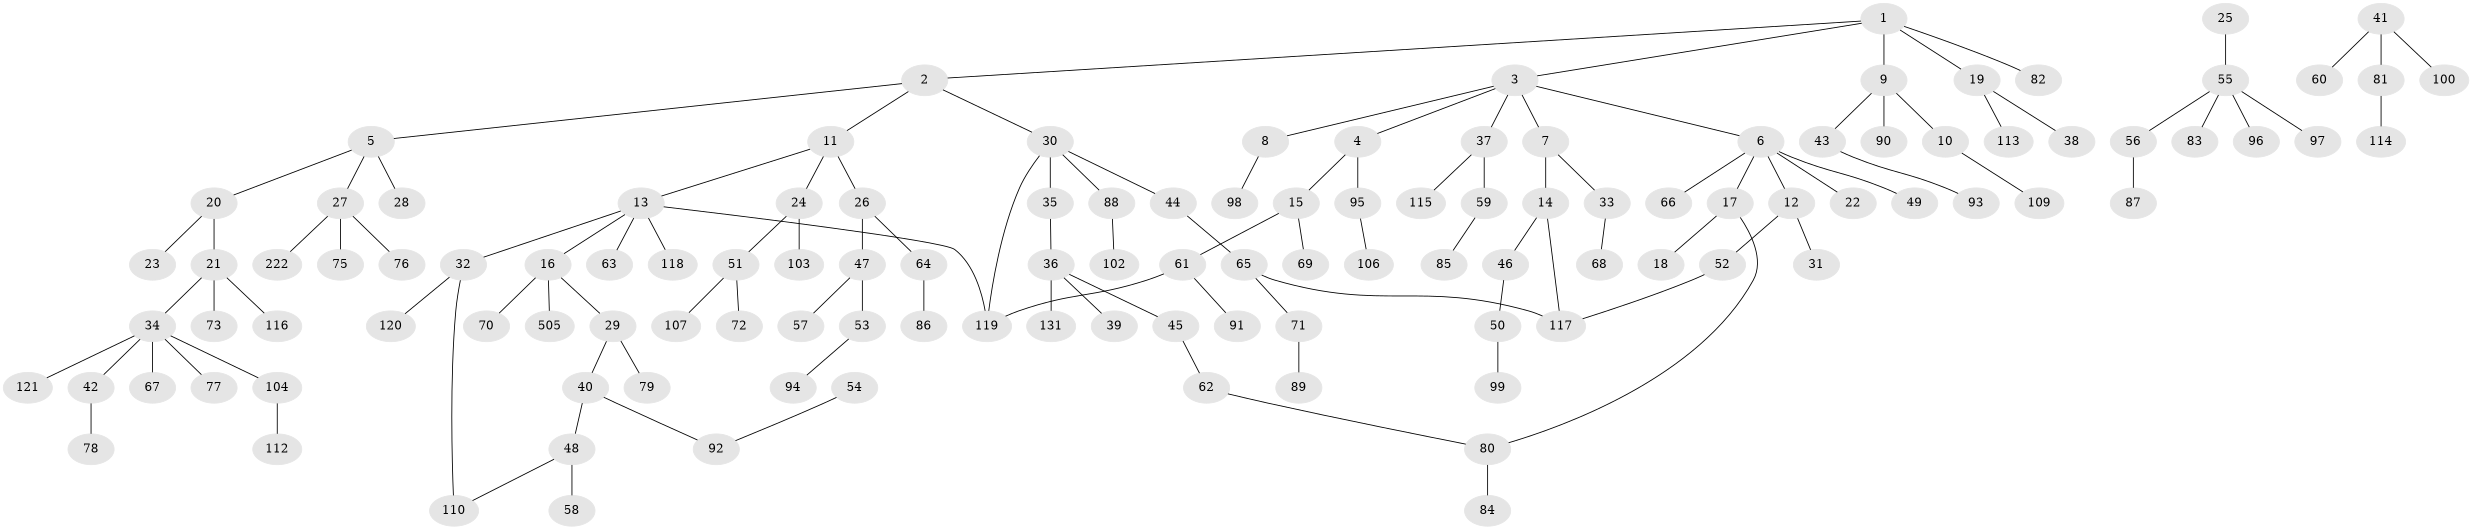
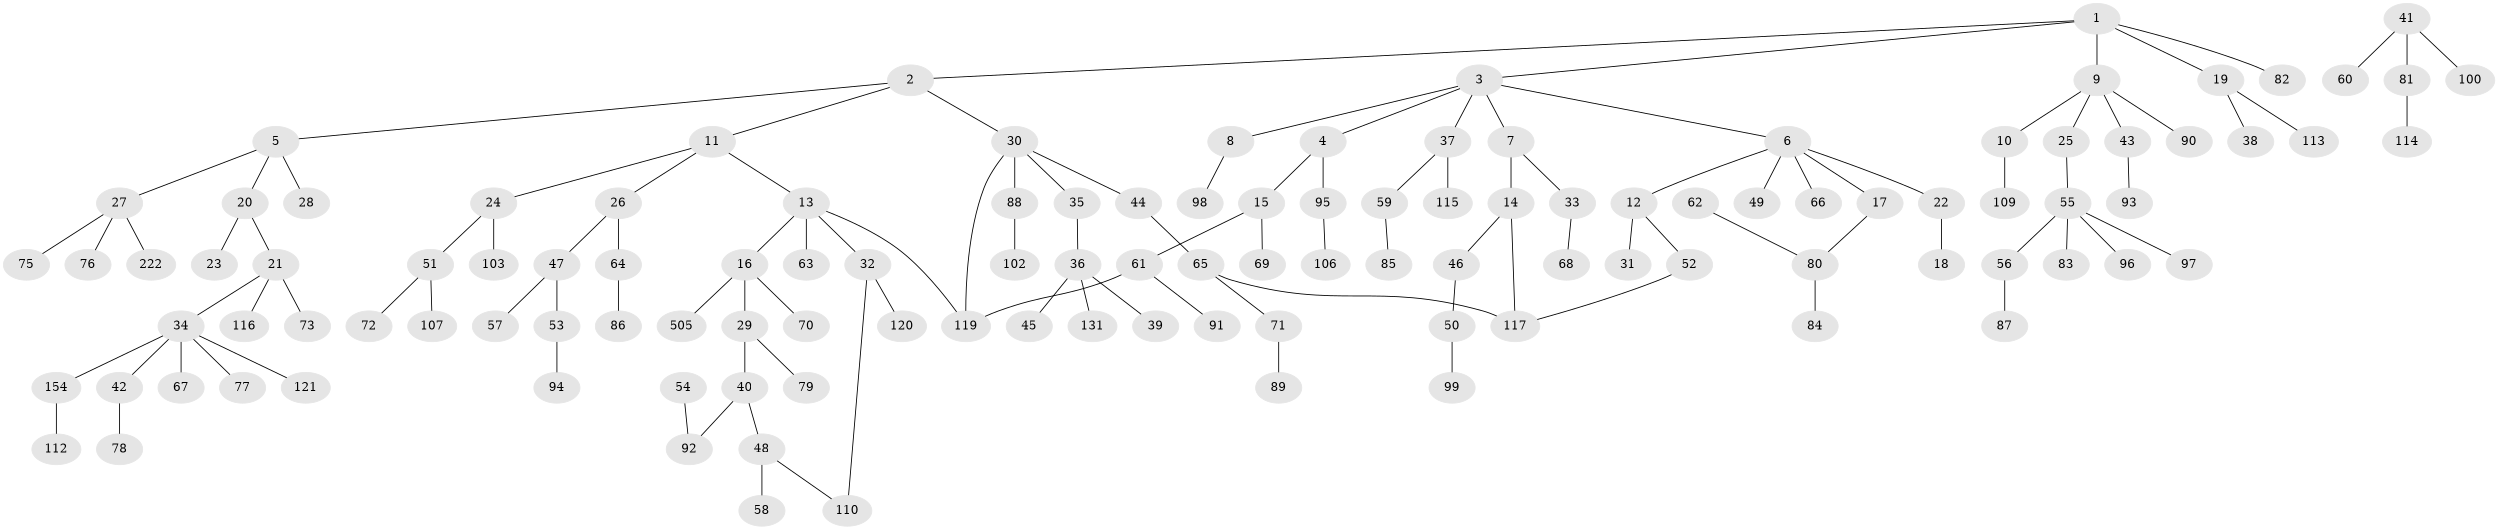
none -> (2082, 111)
(1696, 234) -> (1942, 234)
(673, 265) -> none
(1191, 357) -> none
(277, 388) -> (56, 388)
